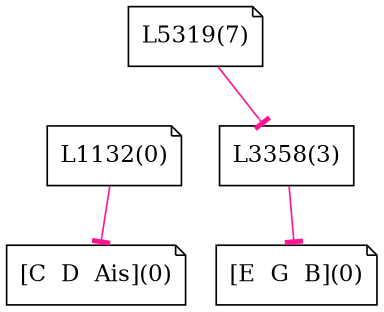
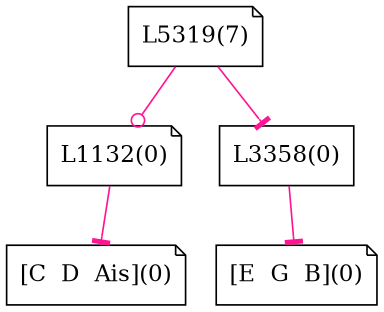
none -> (159, 91)
(287, 156) -> (287, 156)
